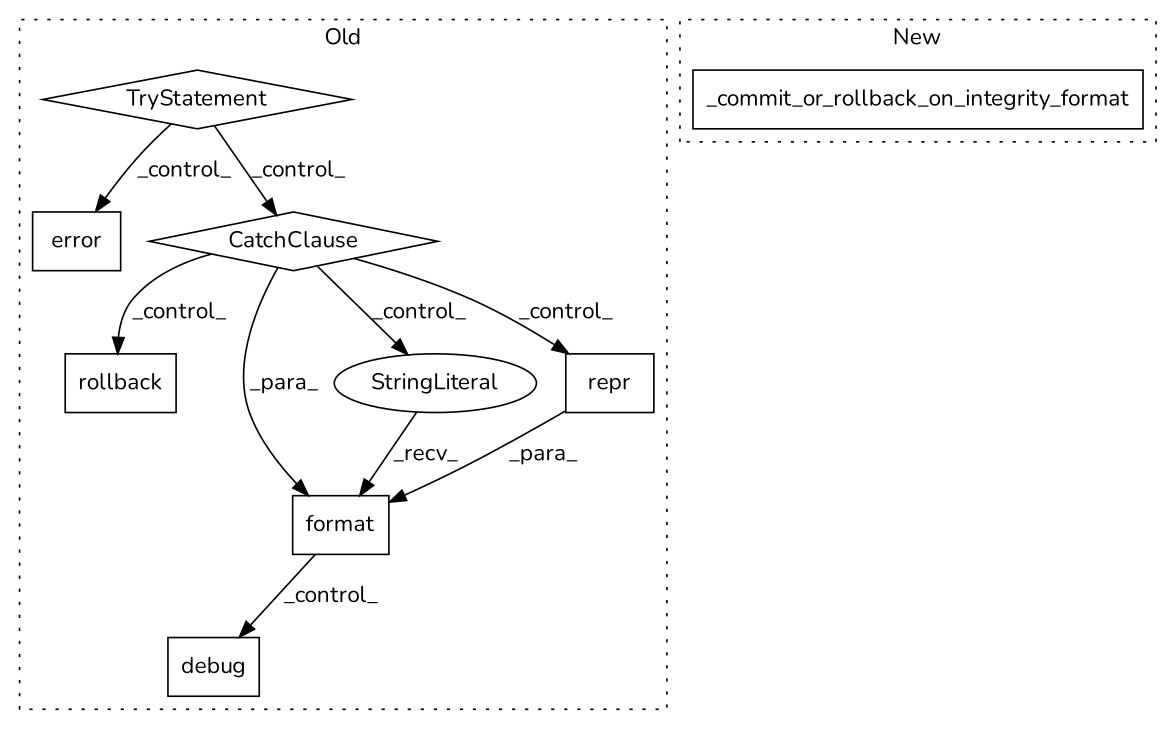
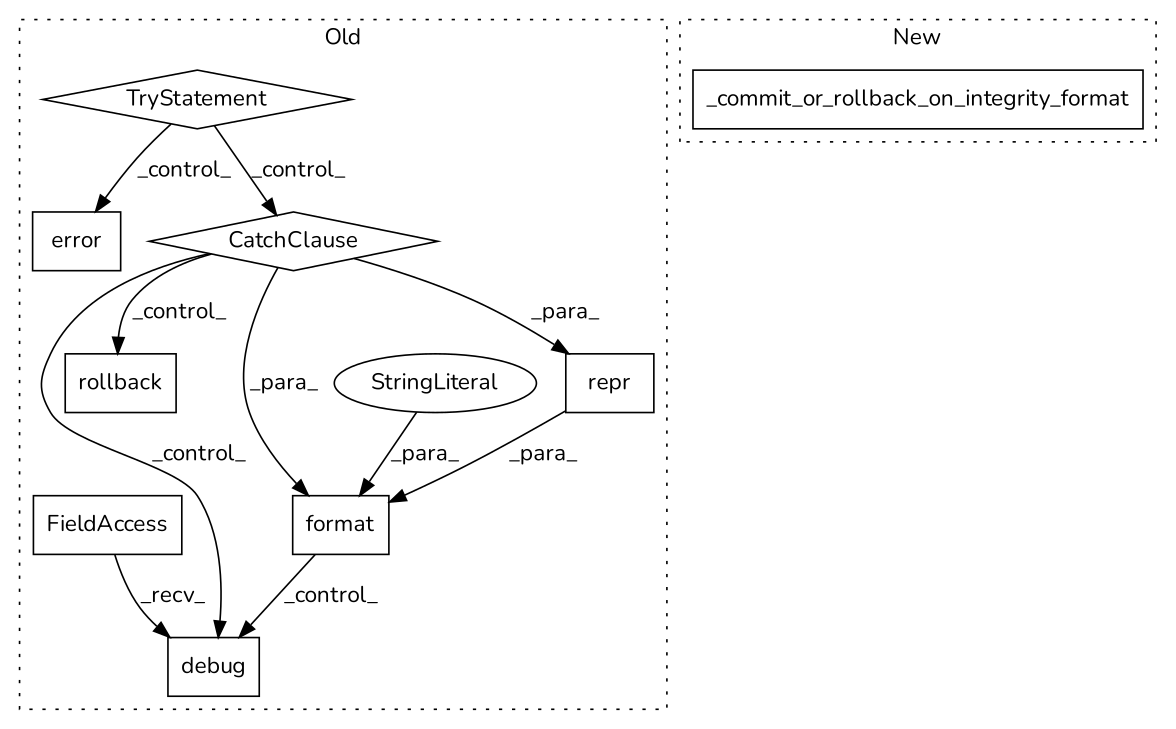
(357, 305) -> (67, 427)
(566, 312) -> (566, 312)
(426, 454) -> (426, 454)
none -> (108, 525)
